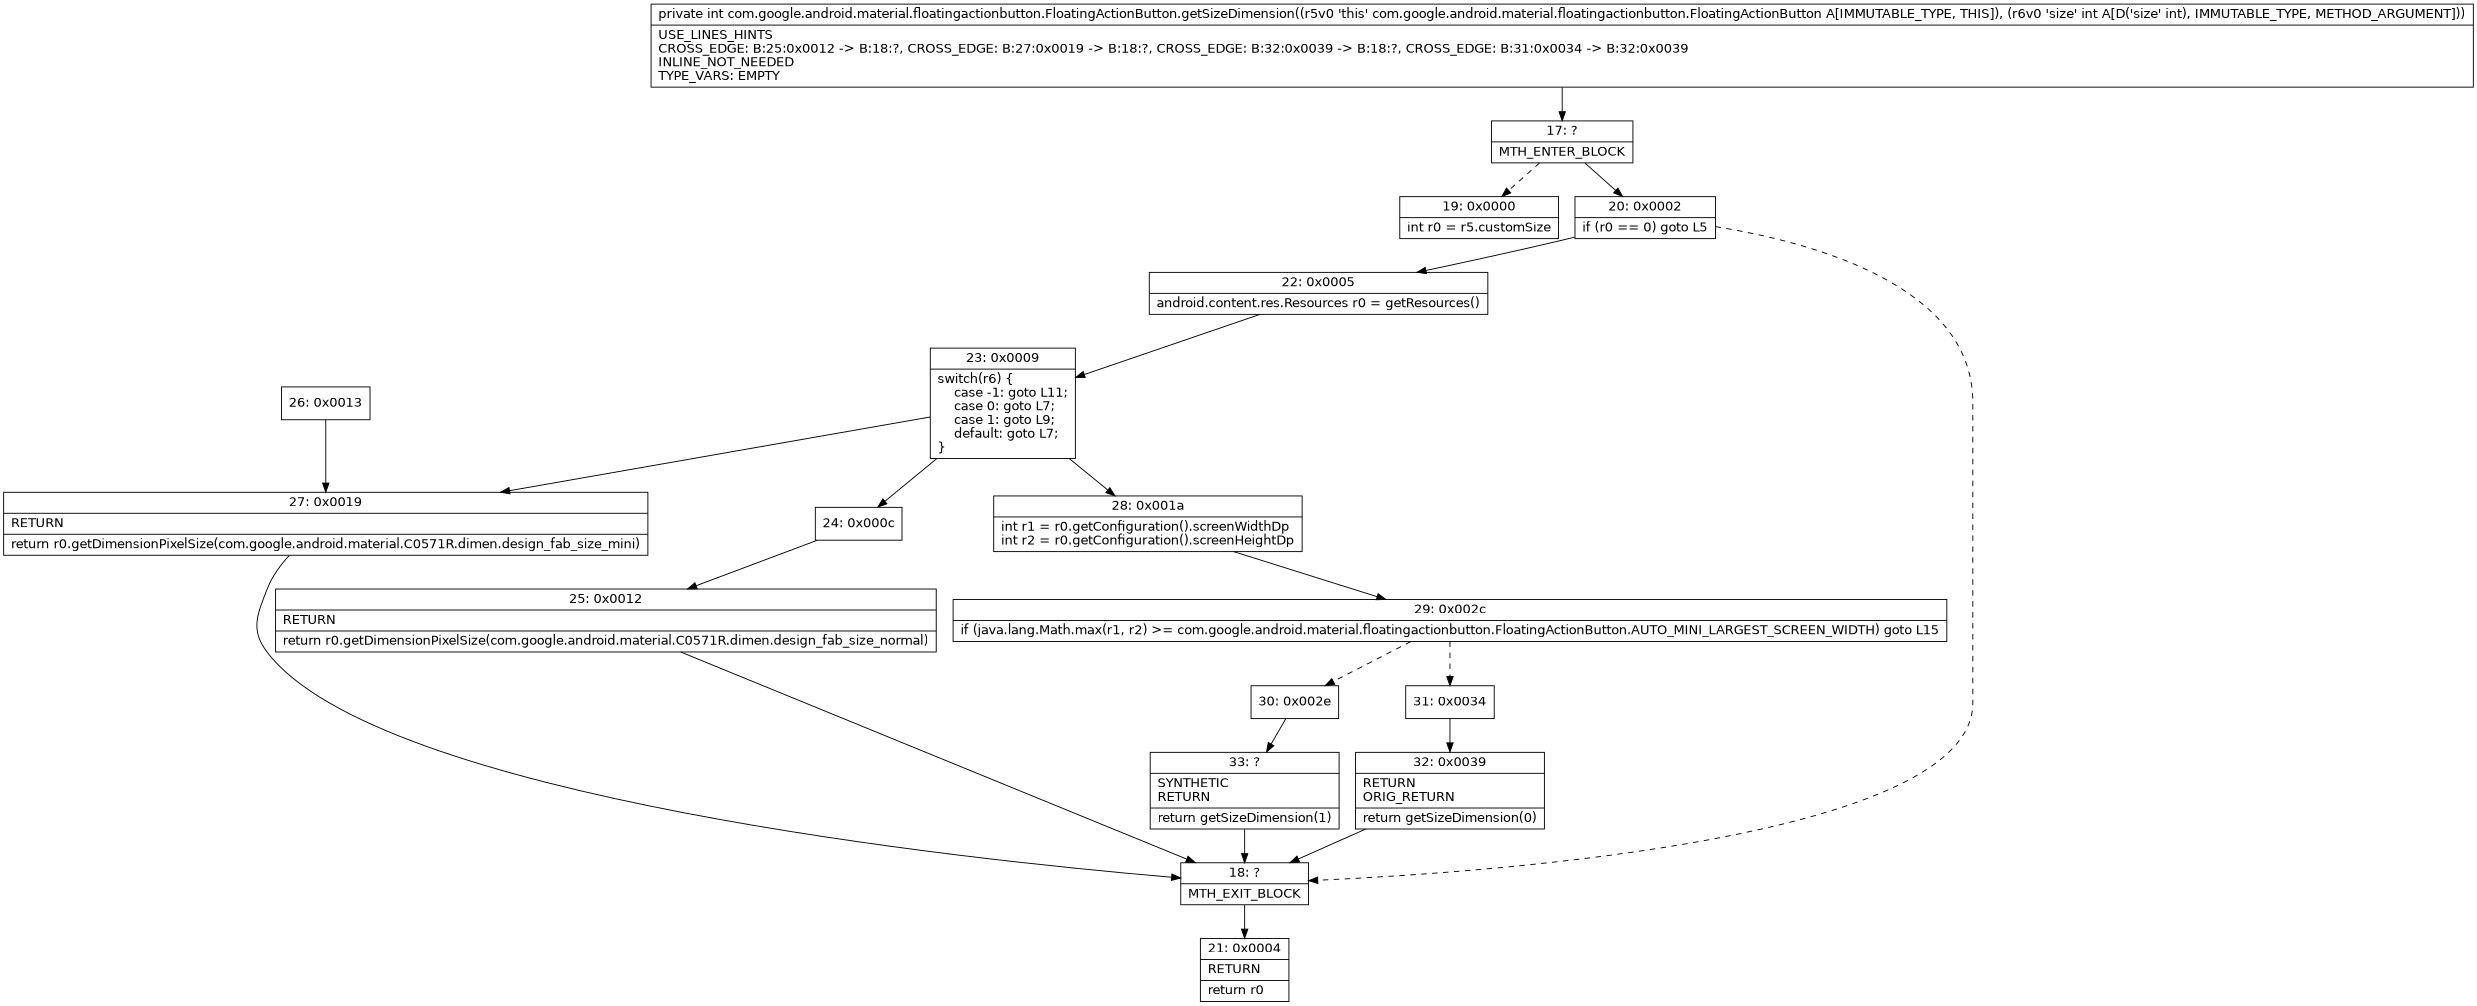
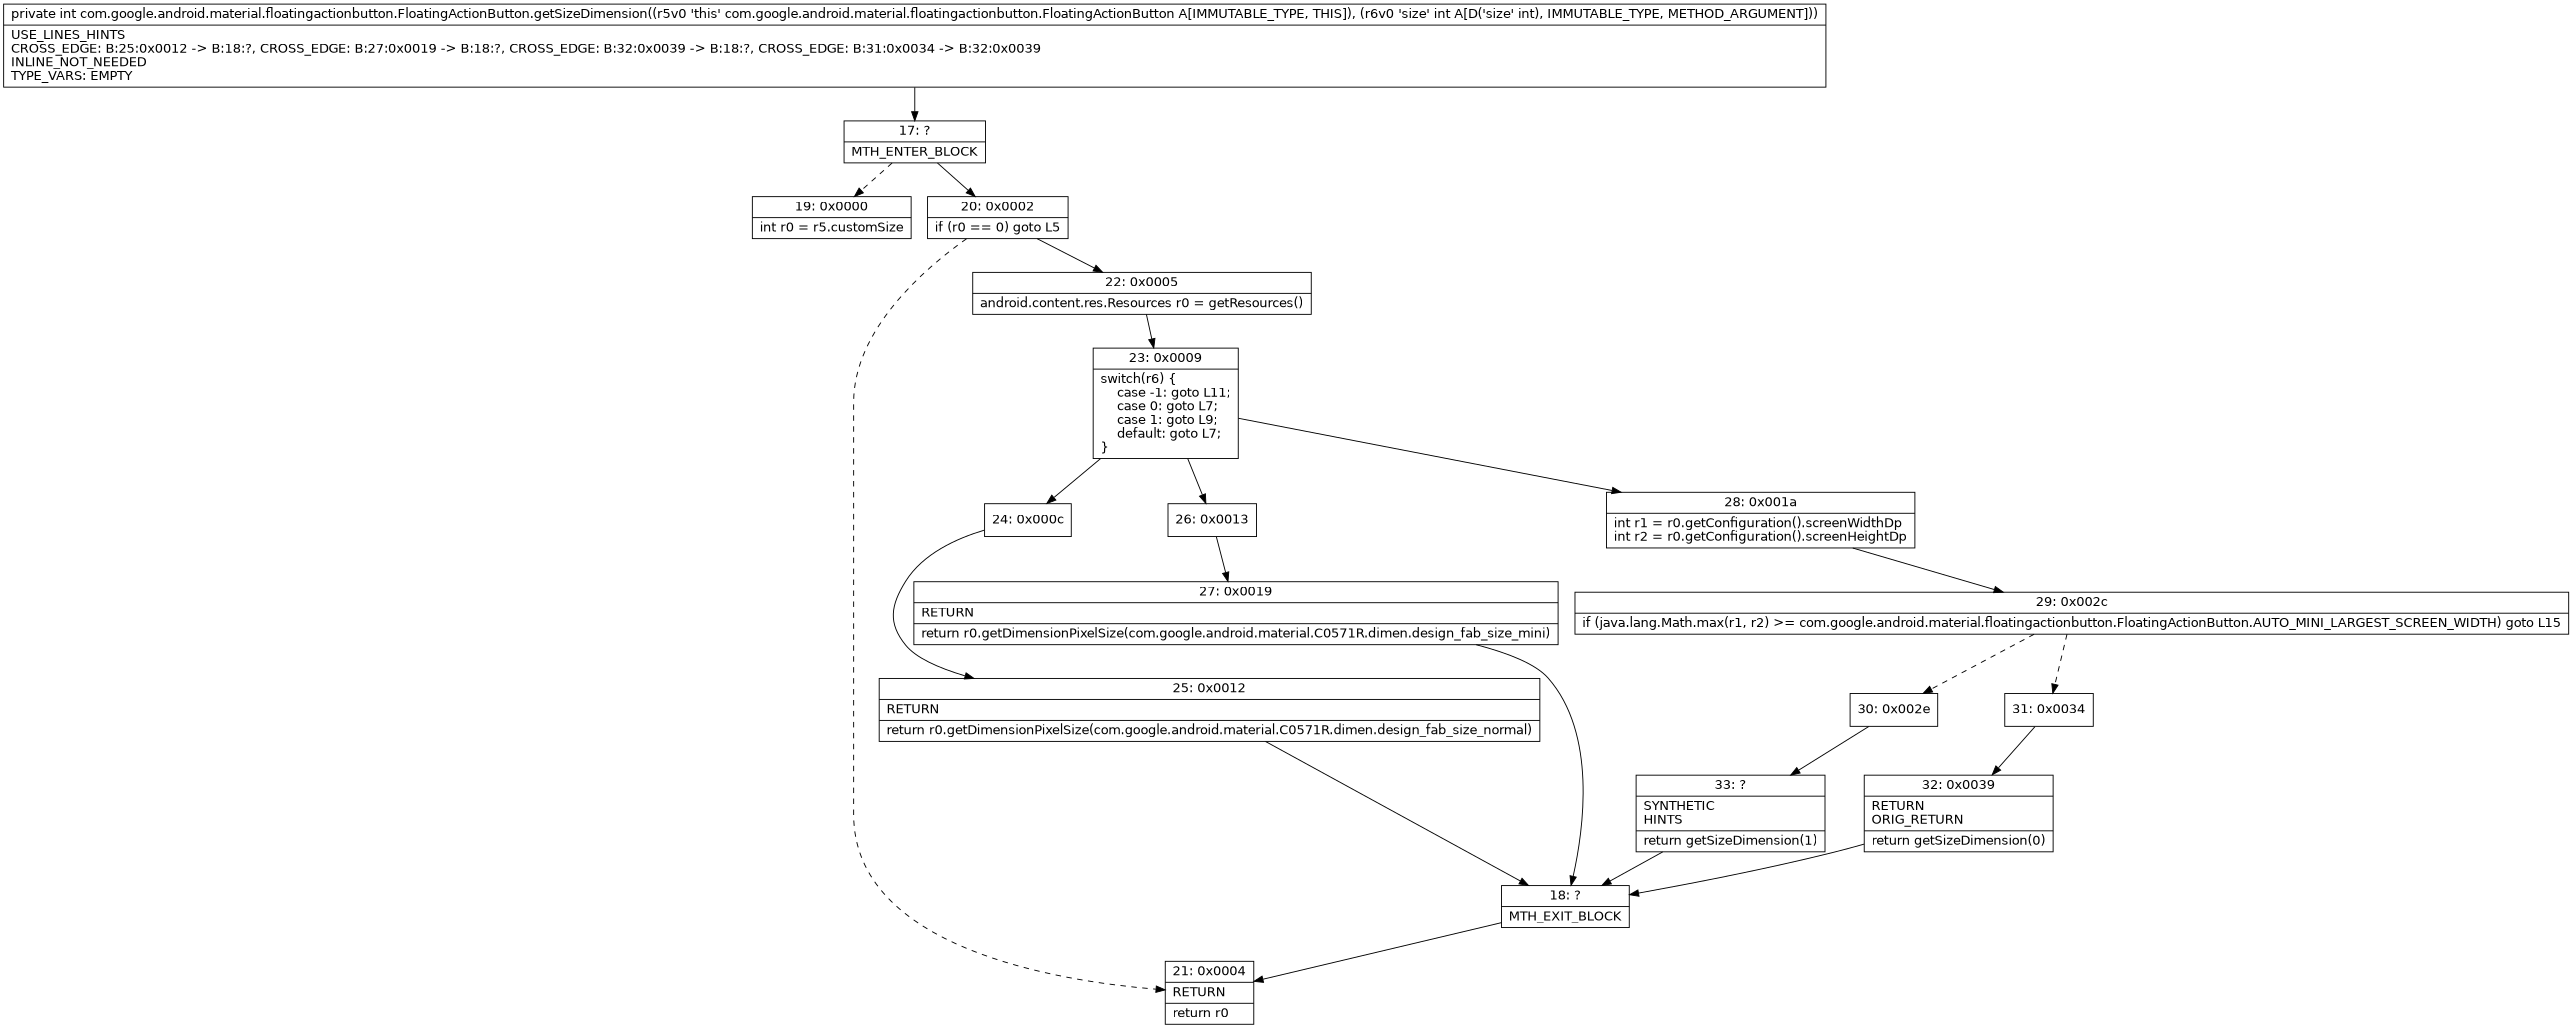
(720, 454) -> (1195, 477)
(1959, 734) -> (854, 696)
(1184, 797) -> (1663, 820)
